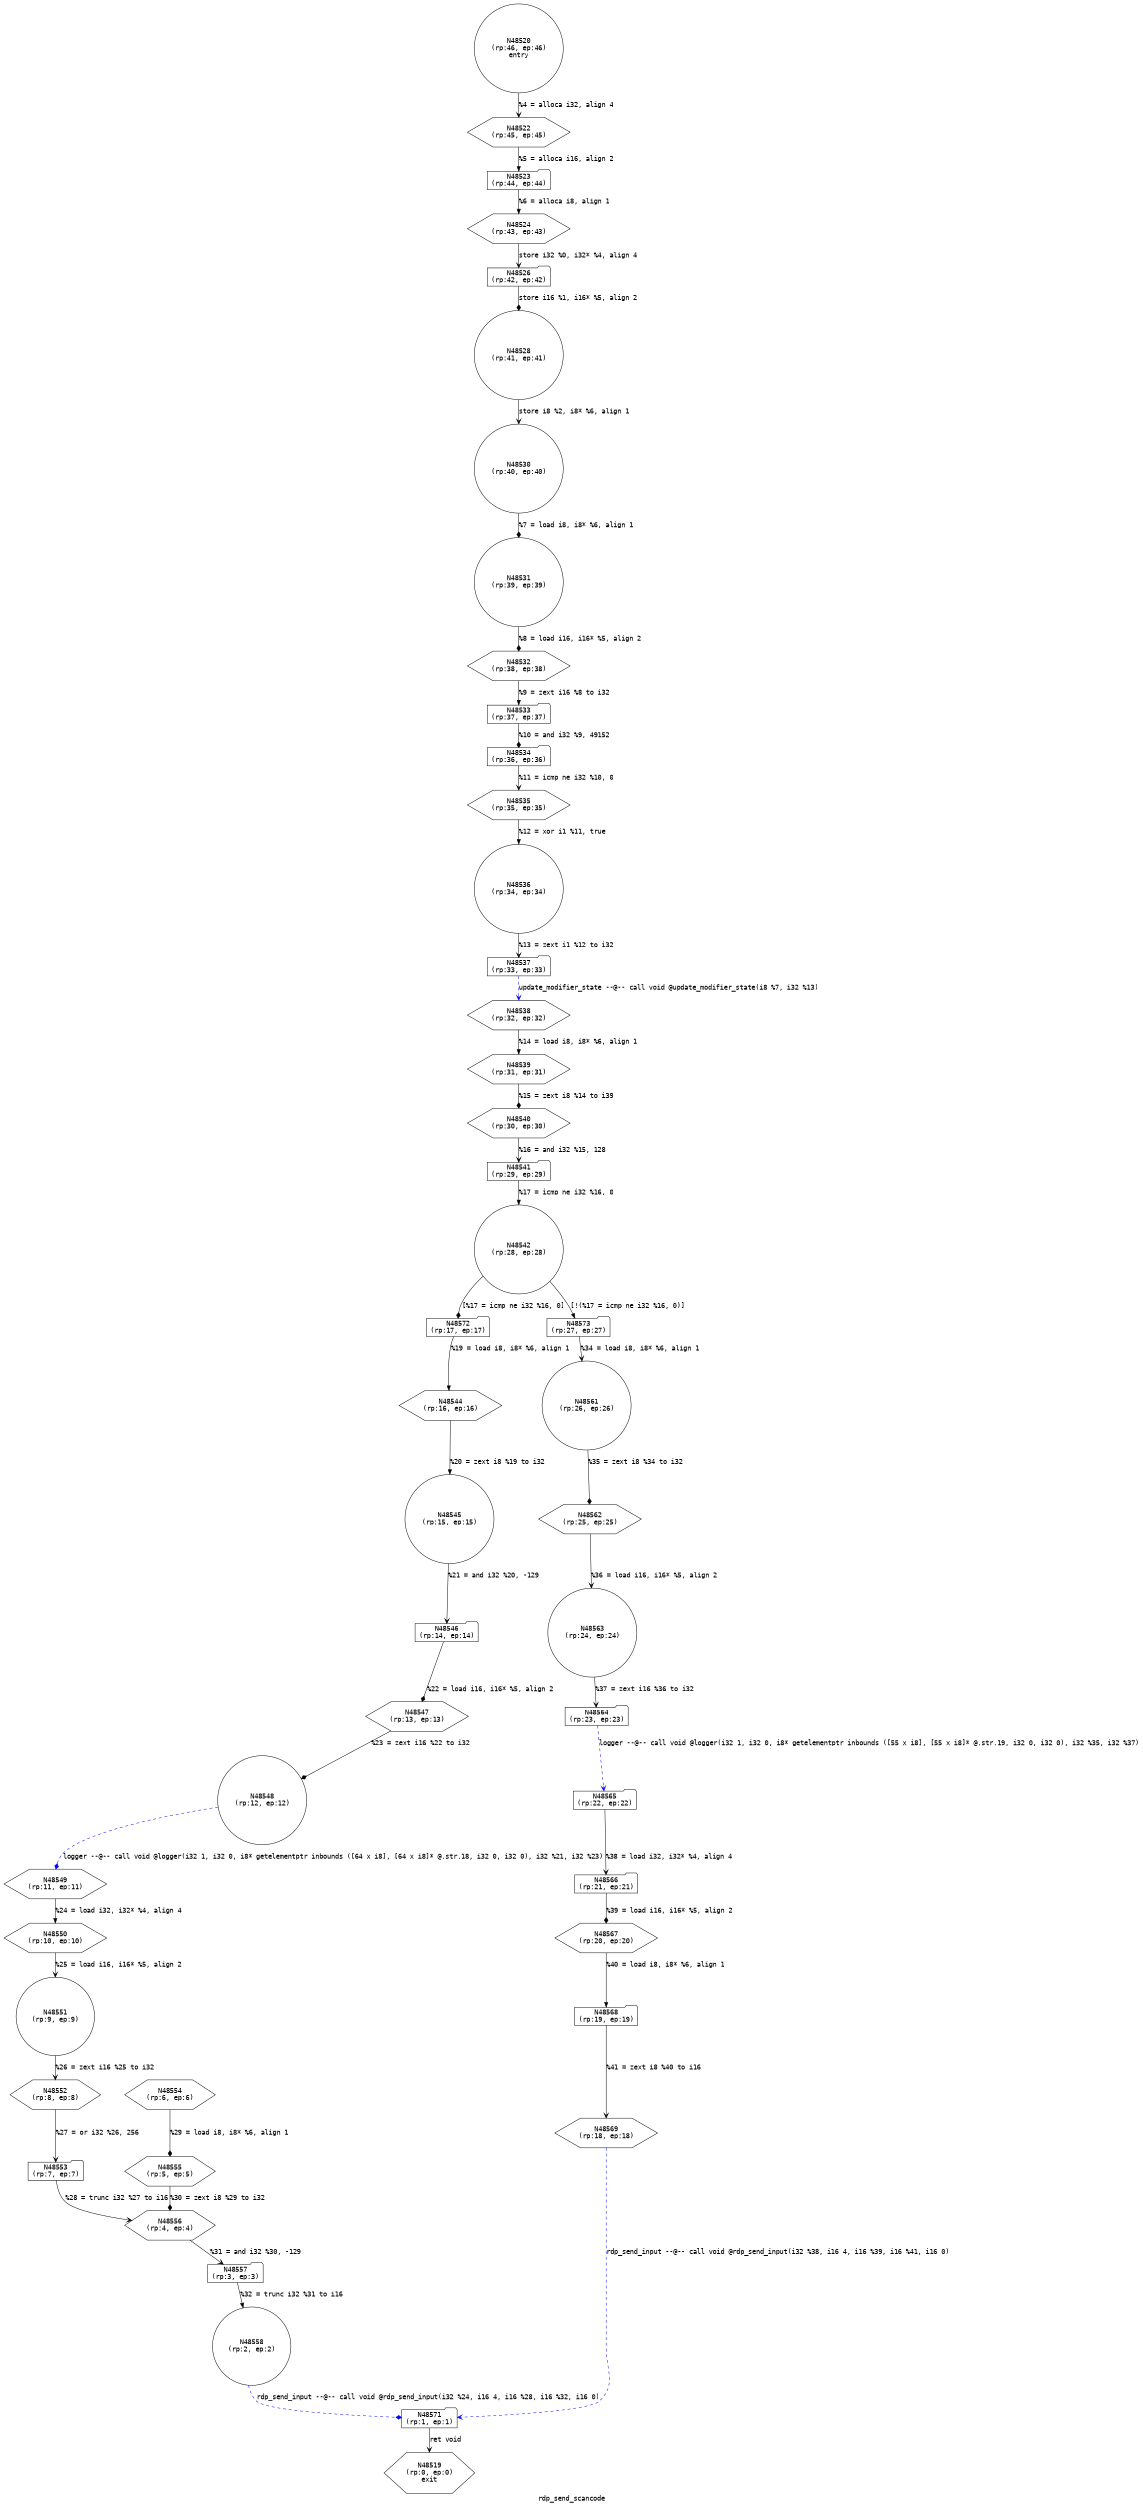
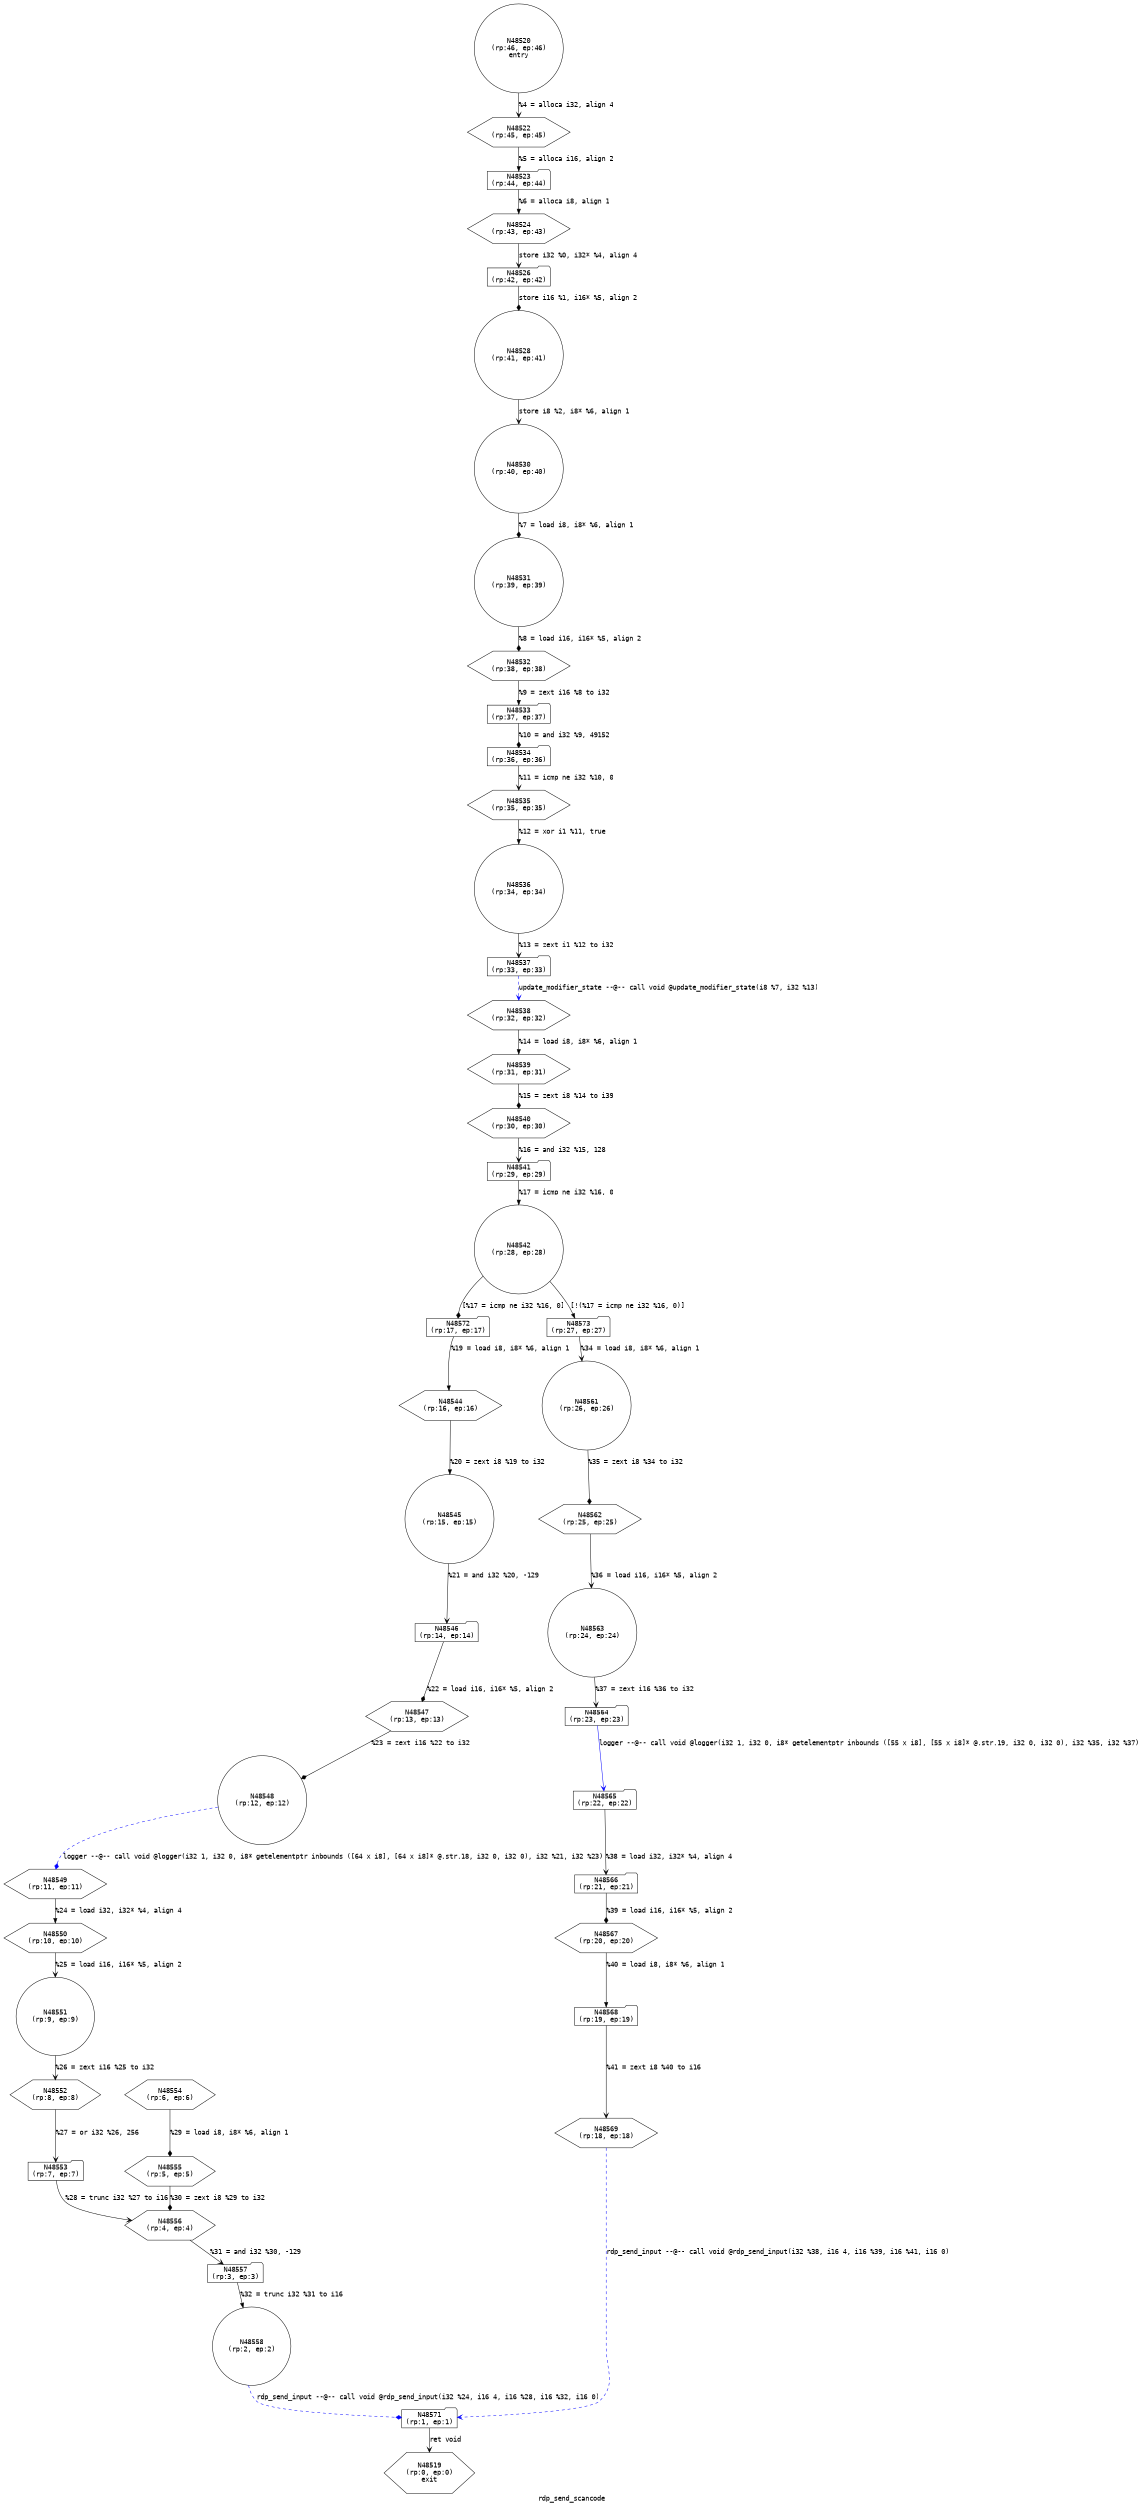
(600, 1756) -> (600, 1756)
